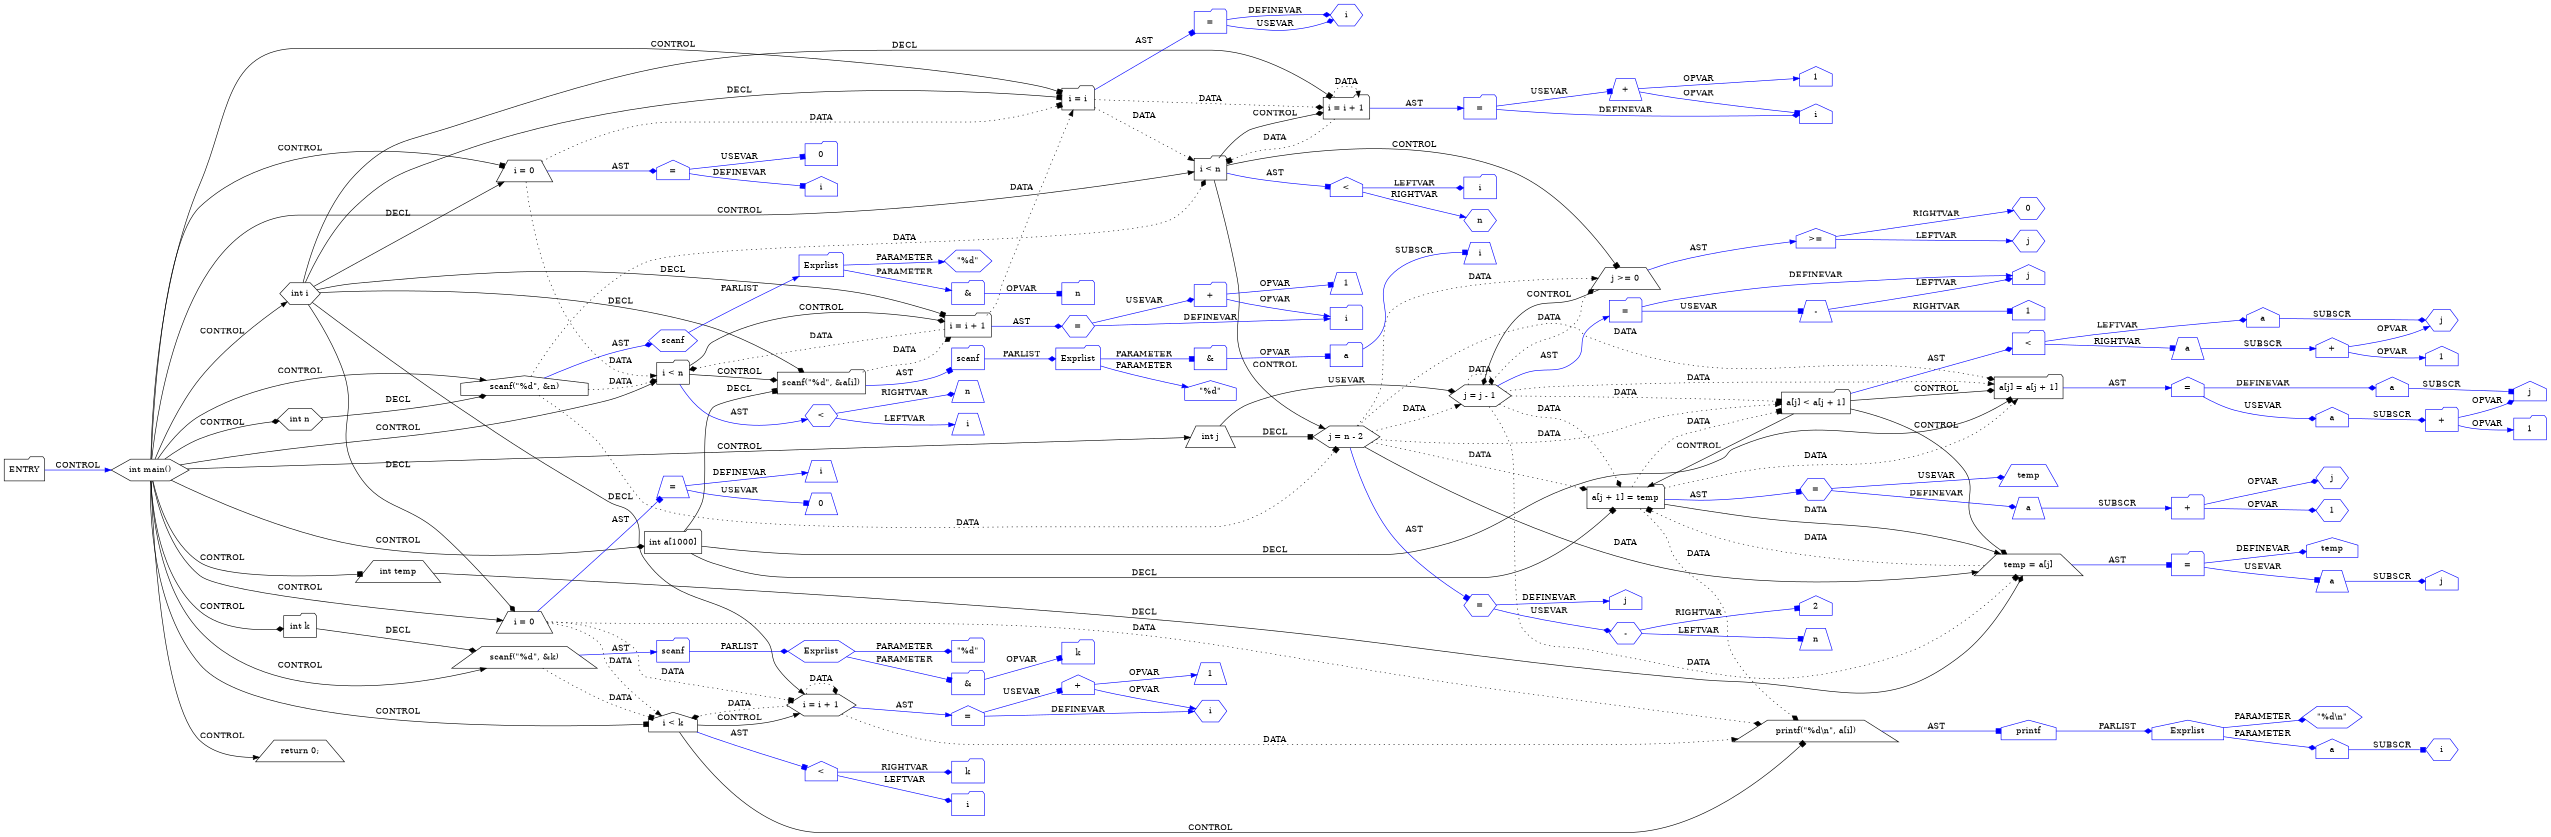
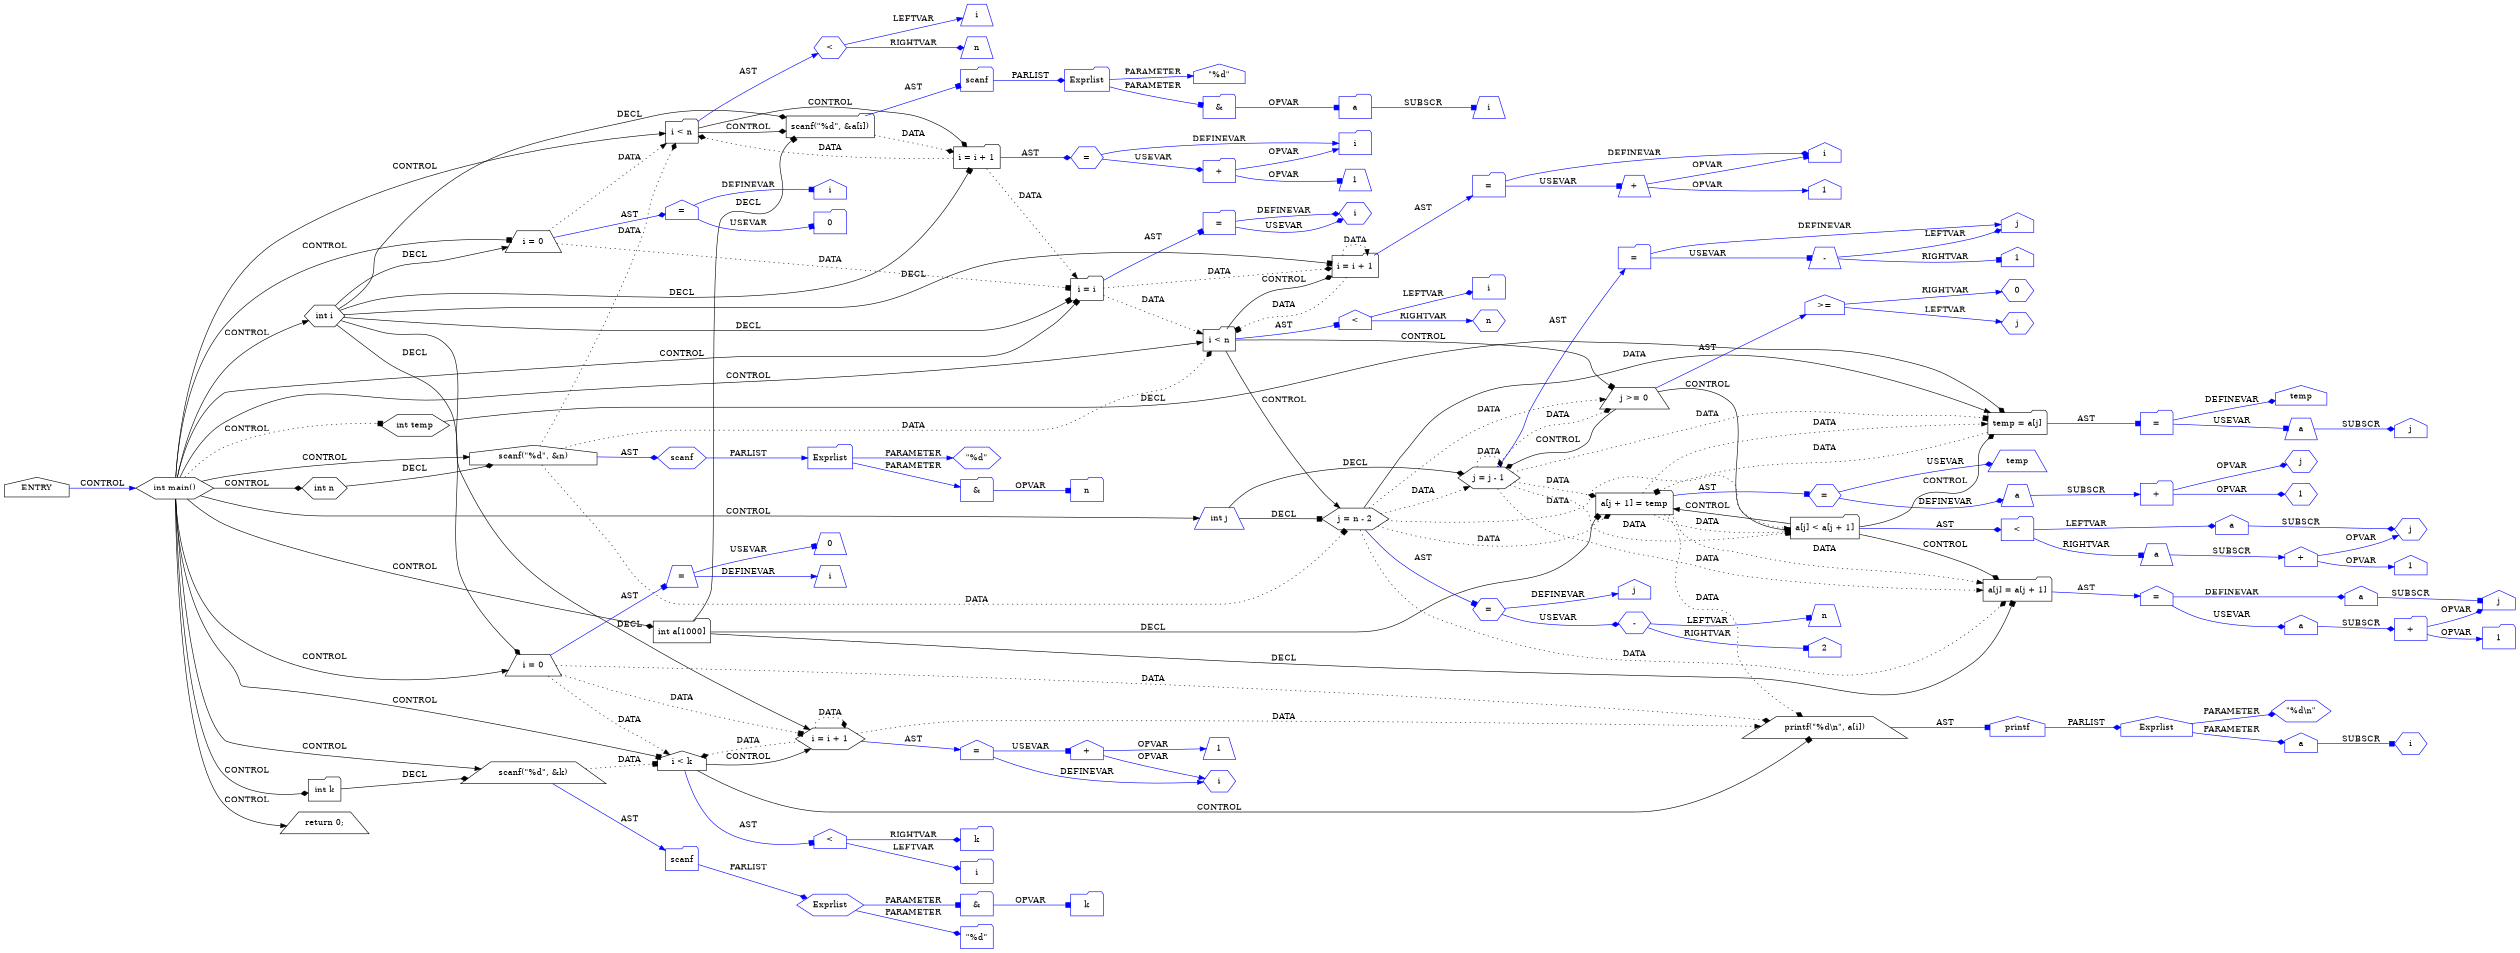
(1346, 380) -> (1355, 463)
none -> (1738, 436)
(1211, 437) -> (1219, 518)
(24, 470) -> (37, 488)
(1831, 524) -> (1804, 434)
(2029, 565) -> (2017, 424)
(229, 572) -> (275, 432)
(398, 572) -> (415, 425)
